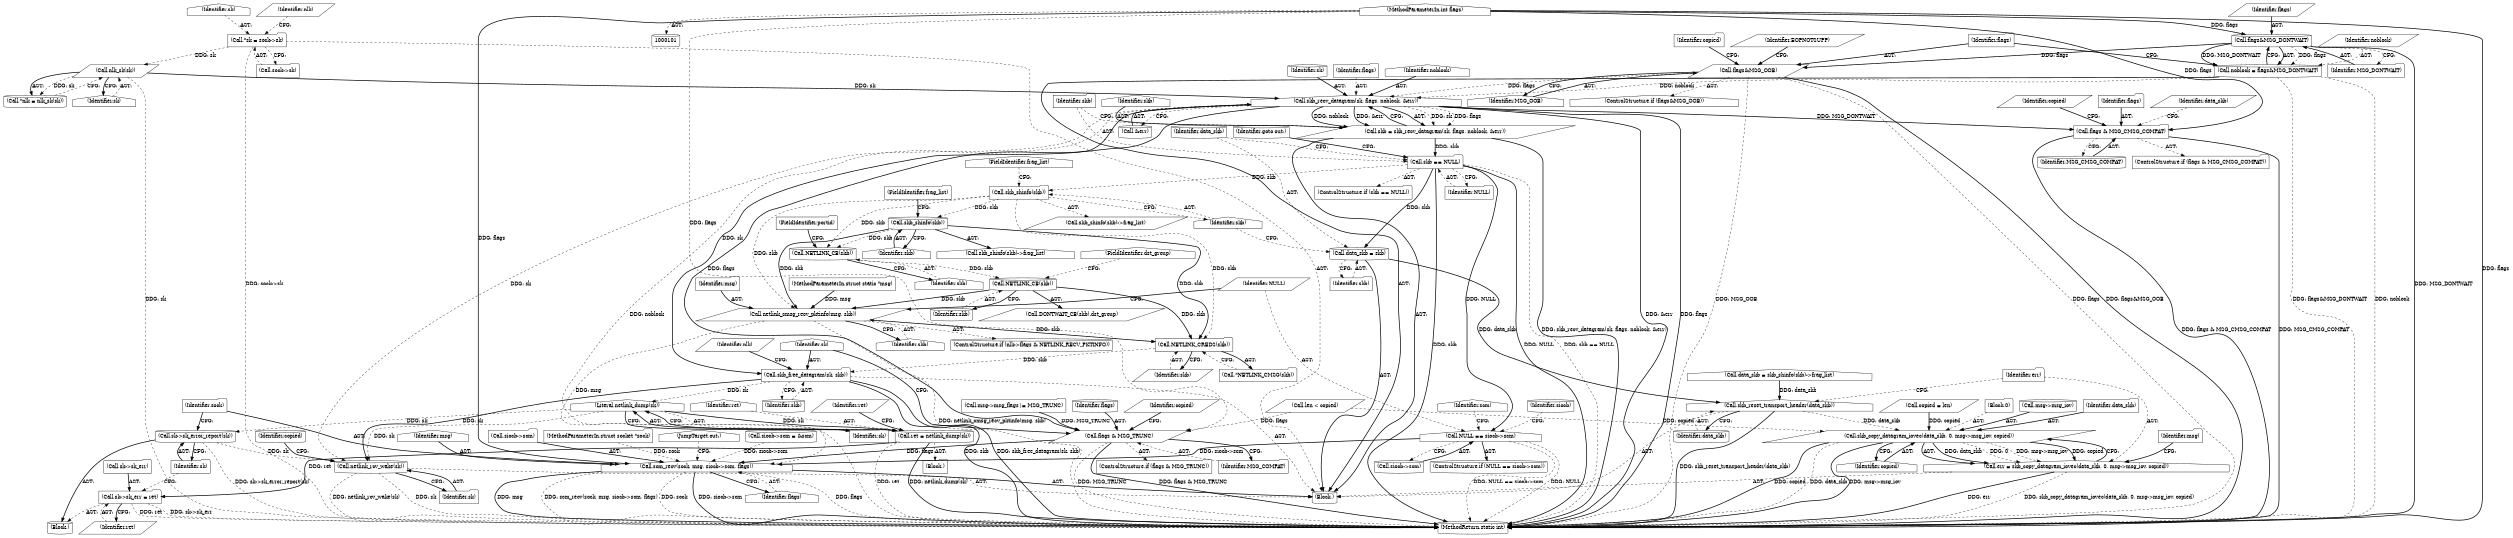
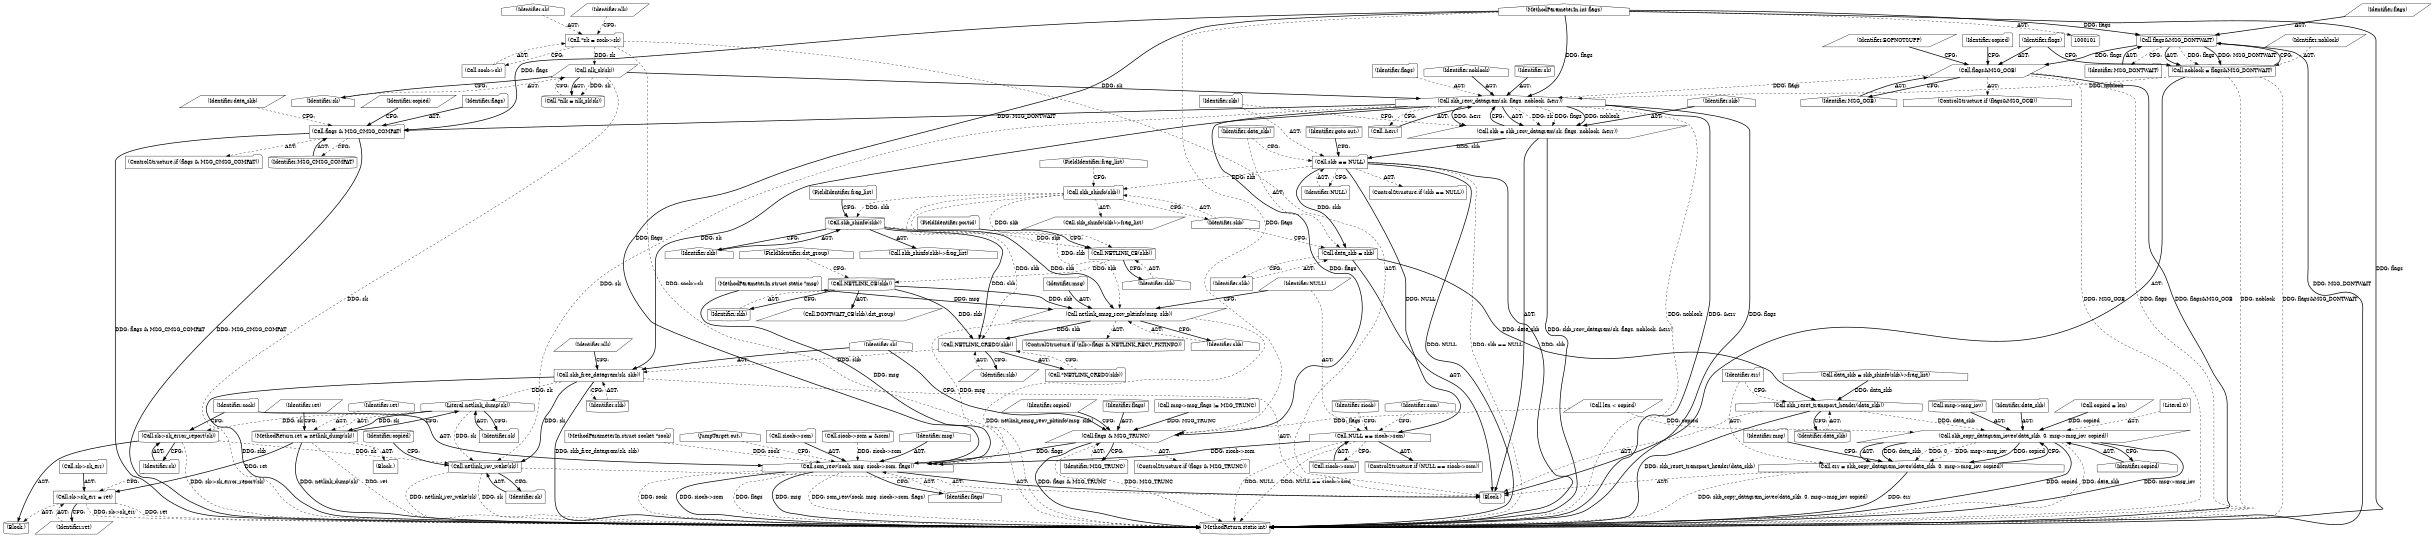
none -> (1564, 63)
none -> (861, 373)
(1258, 376) -> (1086, 376)
(1999, 406) -> (2175, 406)
(934, 436) -> (305, 436)
(1253, 467) -> (1094, 467)
